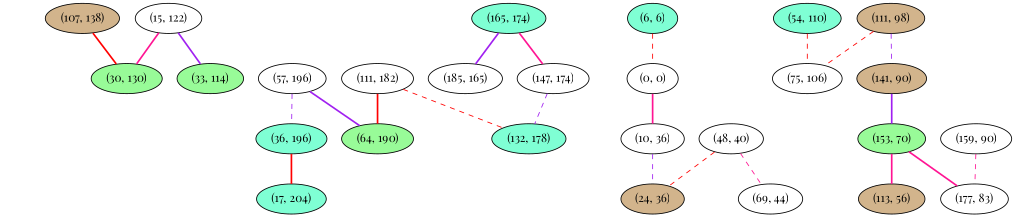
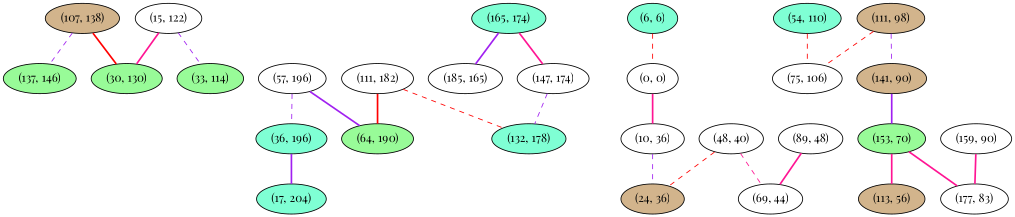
(189, 48) -> (189, 48)
none -> (40, 79)
none -> (811, 139)
(291, 169) -> (291, 169)
(975, 169) -> (975, 169)
